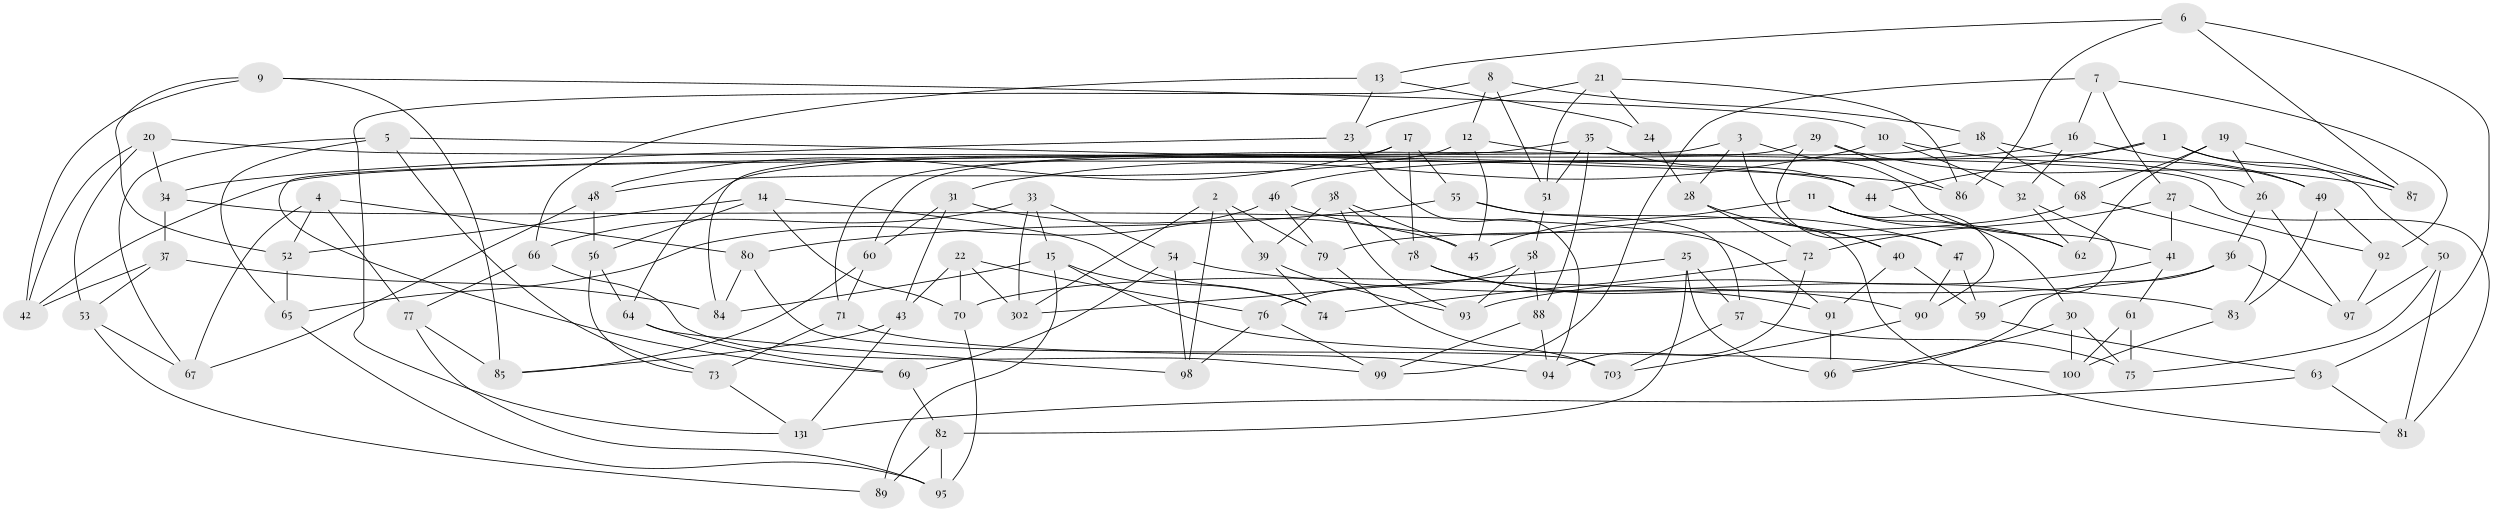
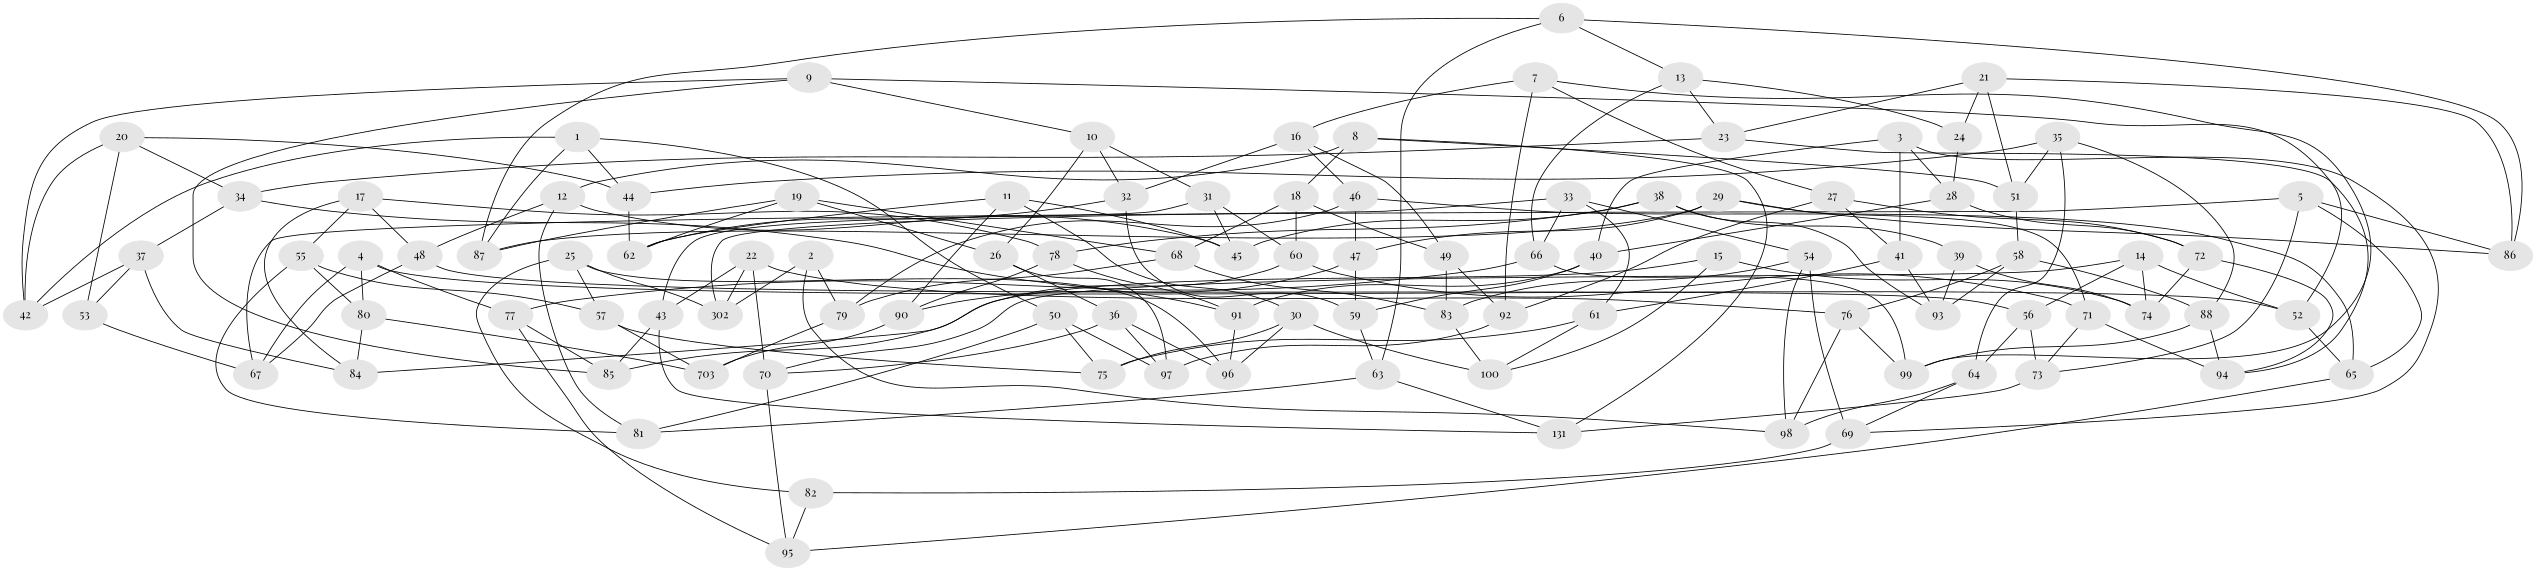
(1040, 222) -> (1627, 245)
(1240, 227) -> none
(882, 493) -> none
